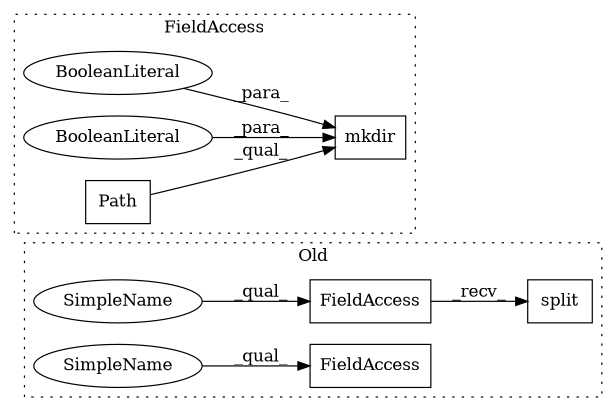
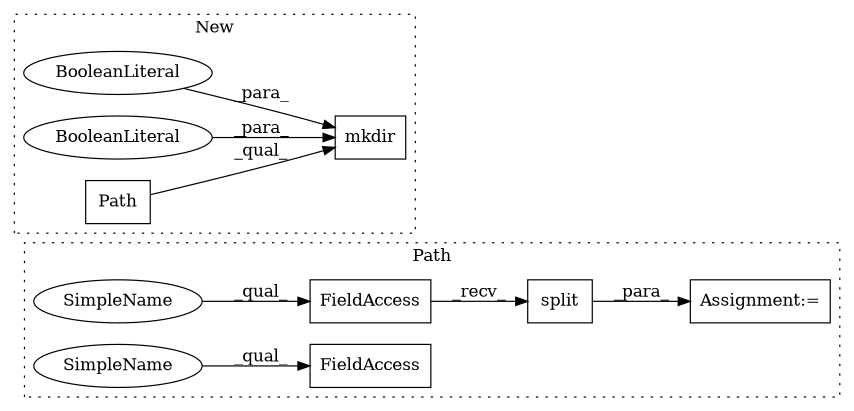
(215, 28) -> (215, 28)
(313, 257) -> (432, 257)
none -> (760, 301)
